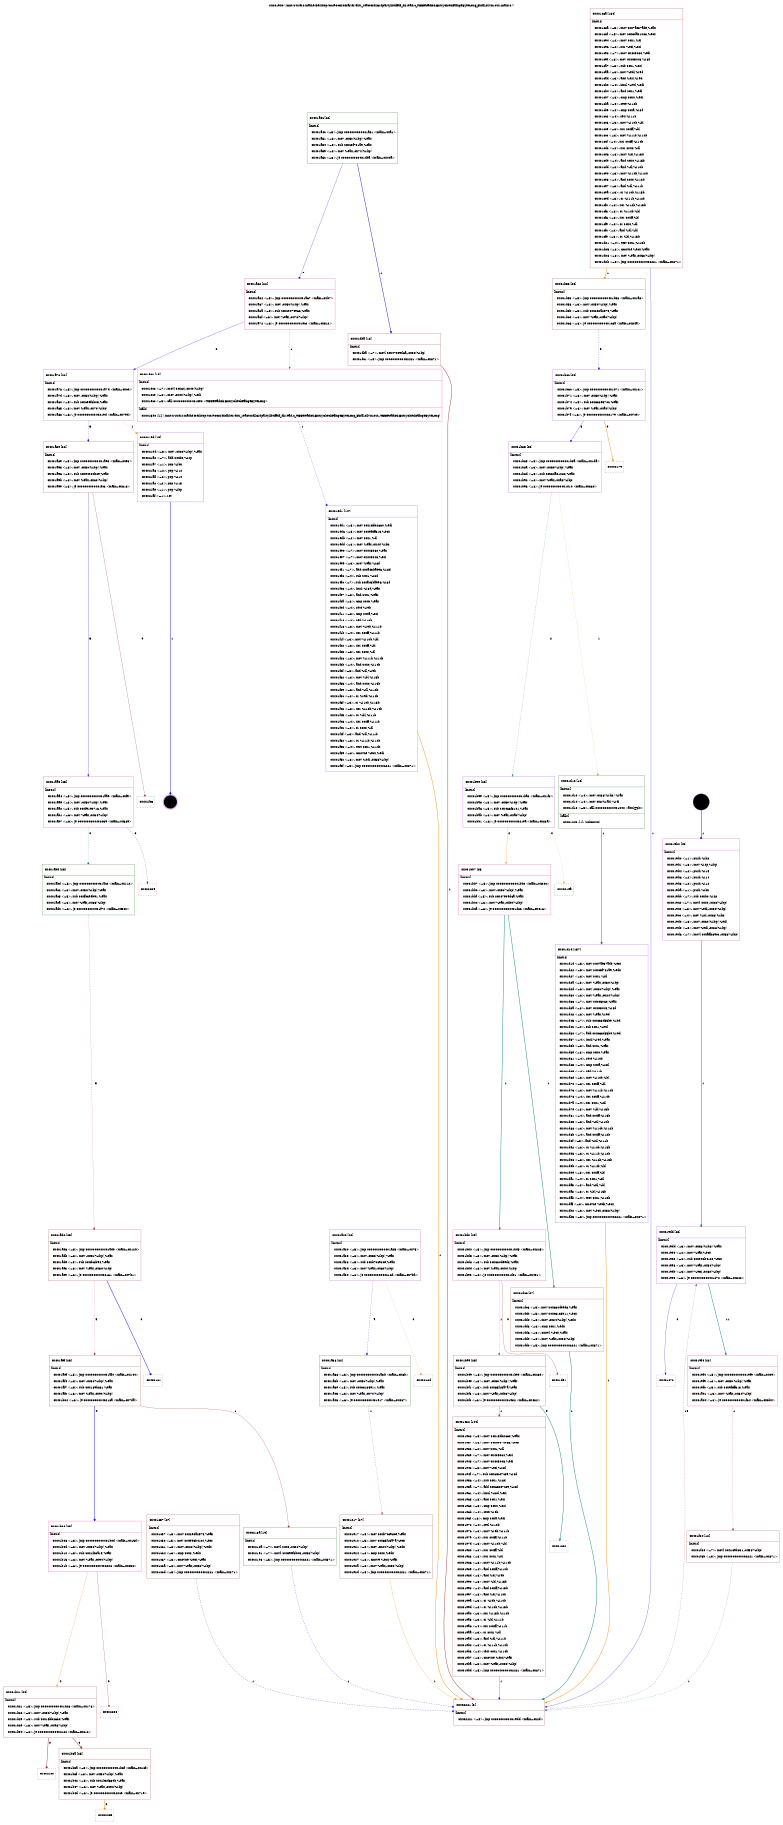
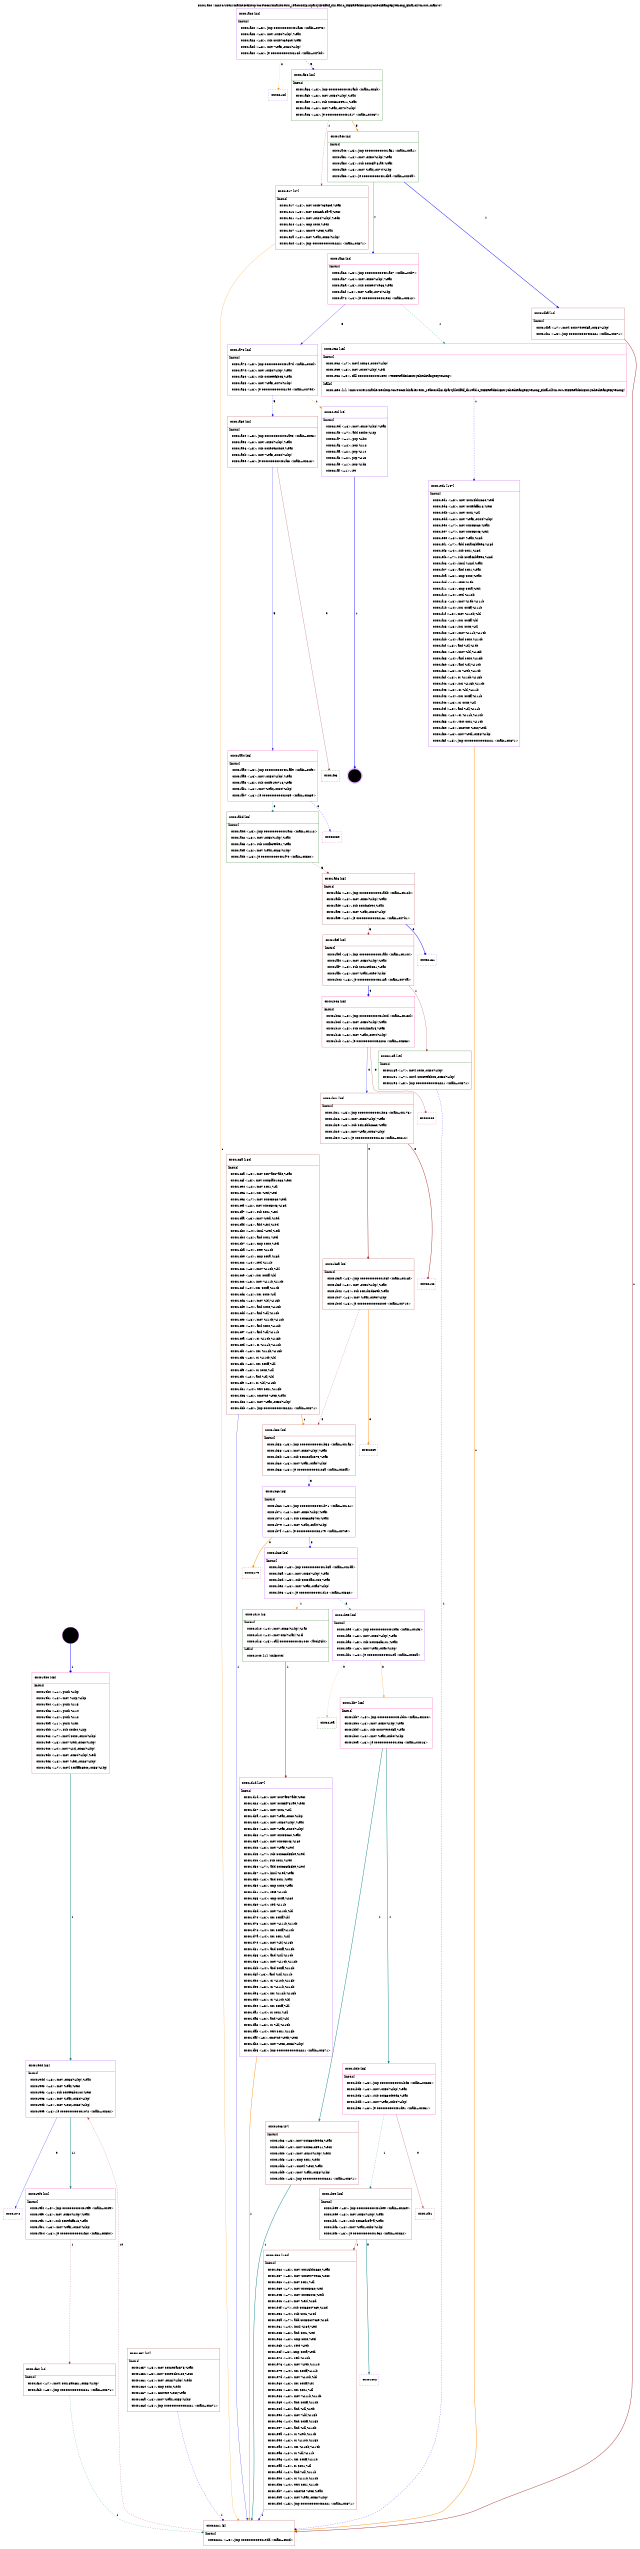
none -> (354, 125)
none -> (339, 1366)
(73, 1628) -> (367, 1069)
